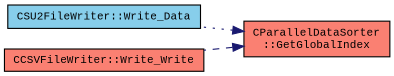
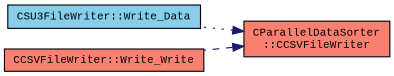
(104, 17) -> (104, 17)
(317, 39) -> (317, 39)
